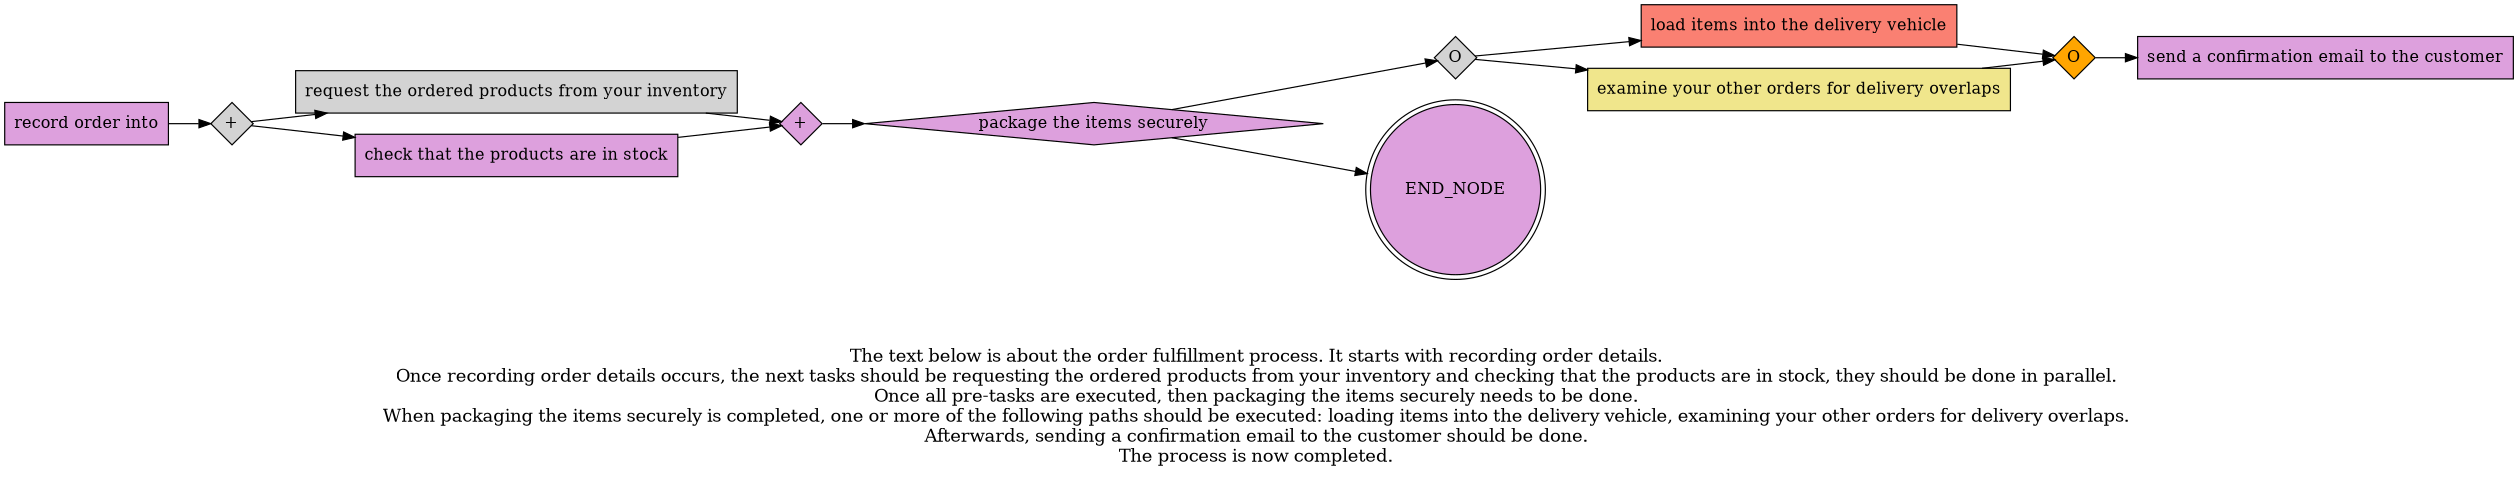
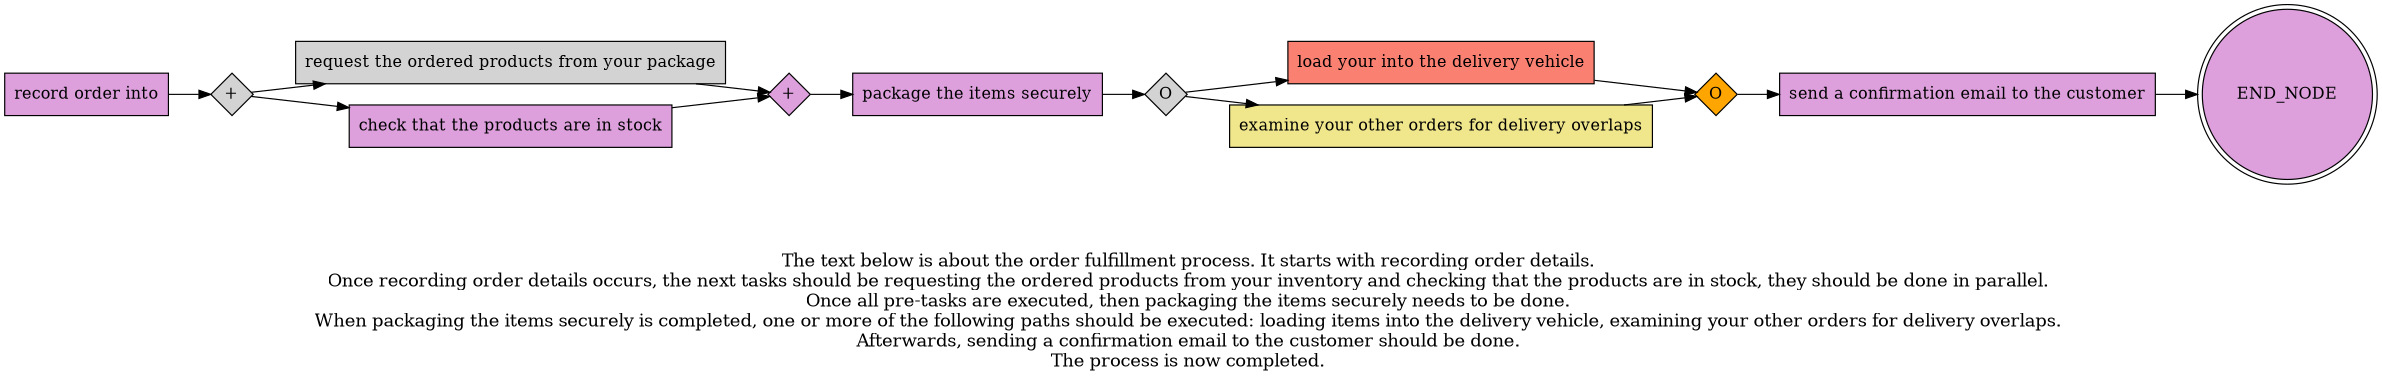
(1799, 26) -> (1441, 63)
(516, 92) -> (511, 63)
(1094, 124) -> (978, 94)
(1264, 155) -> (2171, 94)
